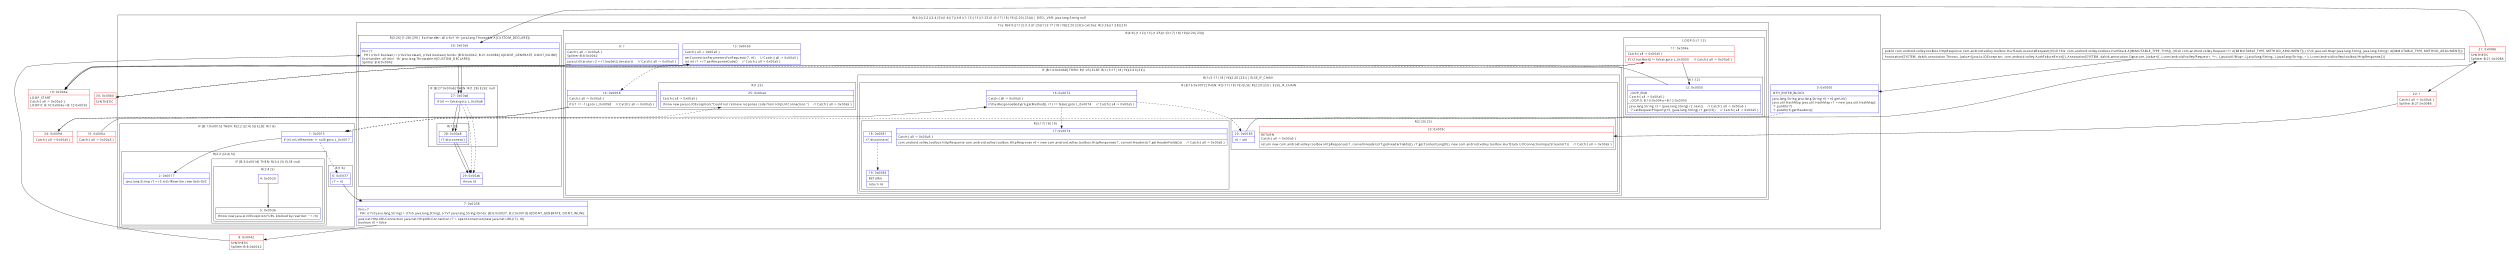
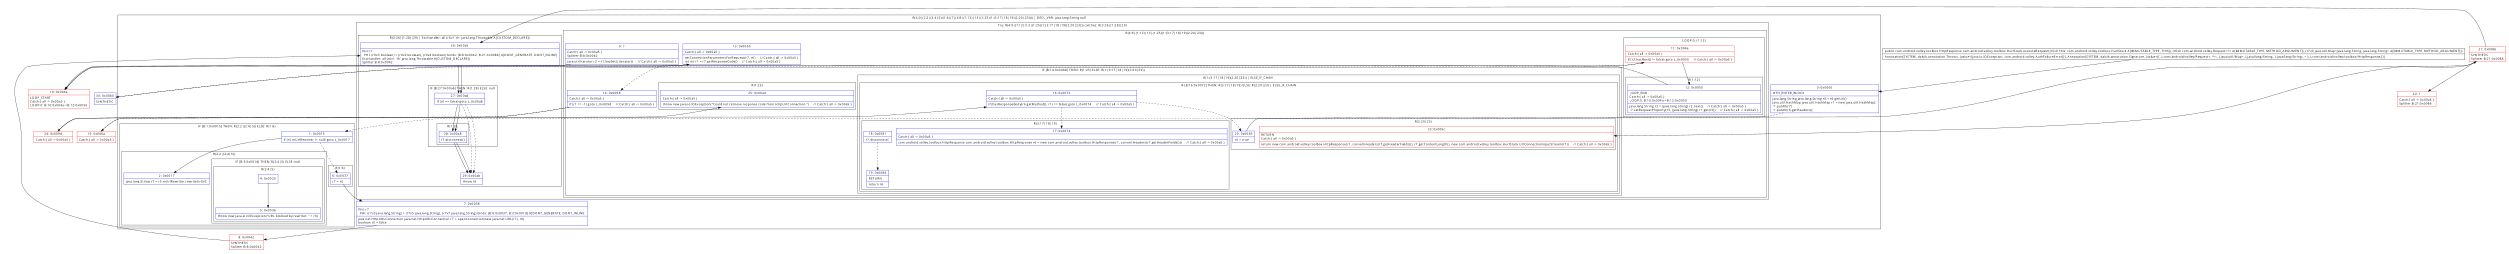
(105, 99) -> (105, 99)
(386, 117) -> (386, 117)
(458, 118) -> (335, 117)
(2008, 131) -> (2050, 126)
(1241, 140) -> (1242, 140)
